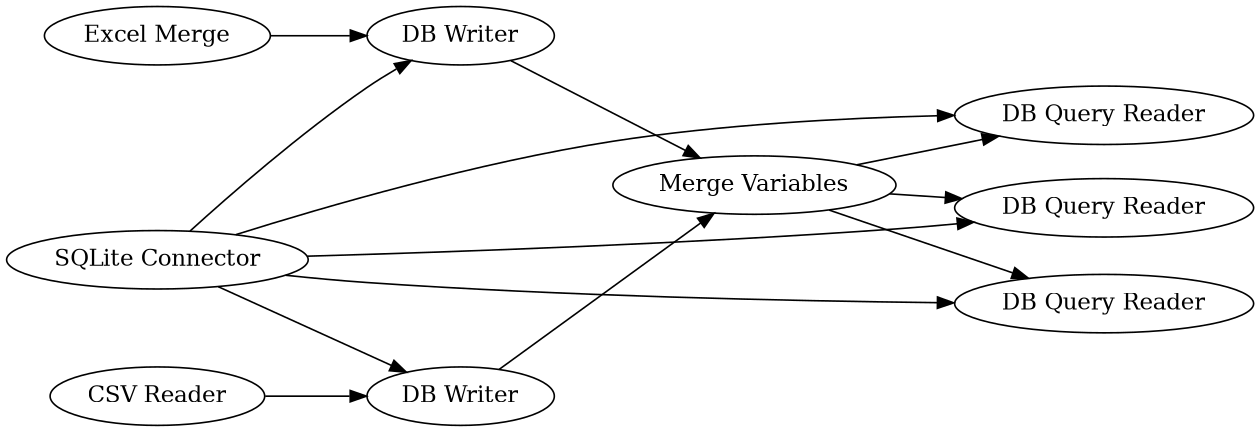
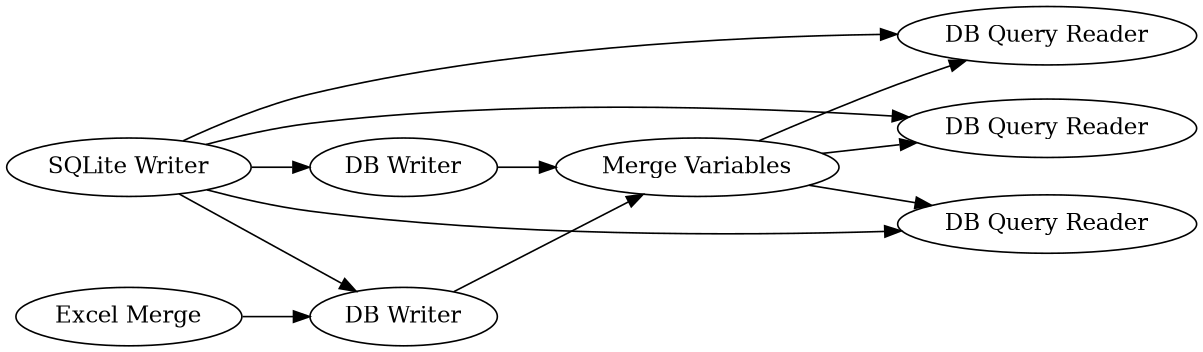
(157, 260) -> (129, 167)
(157, 396) -> none
